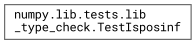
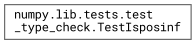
(98, 22) -> (98, 22)
